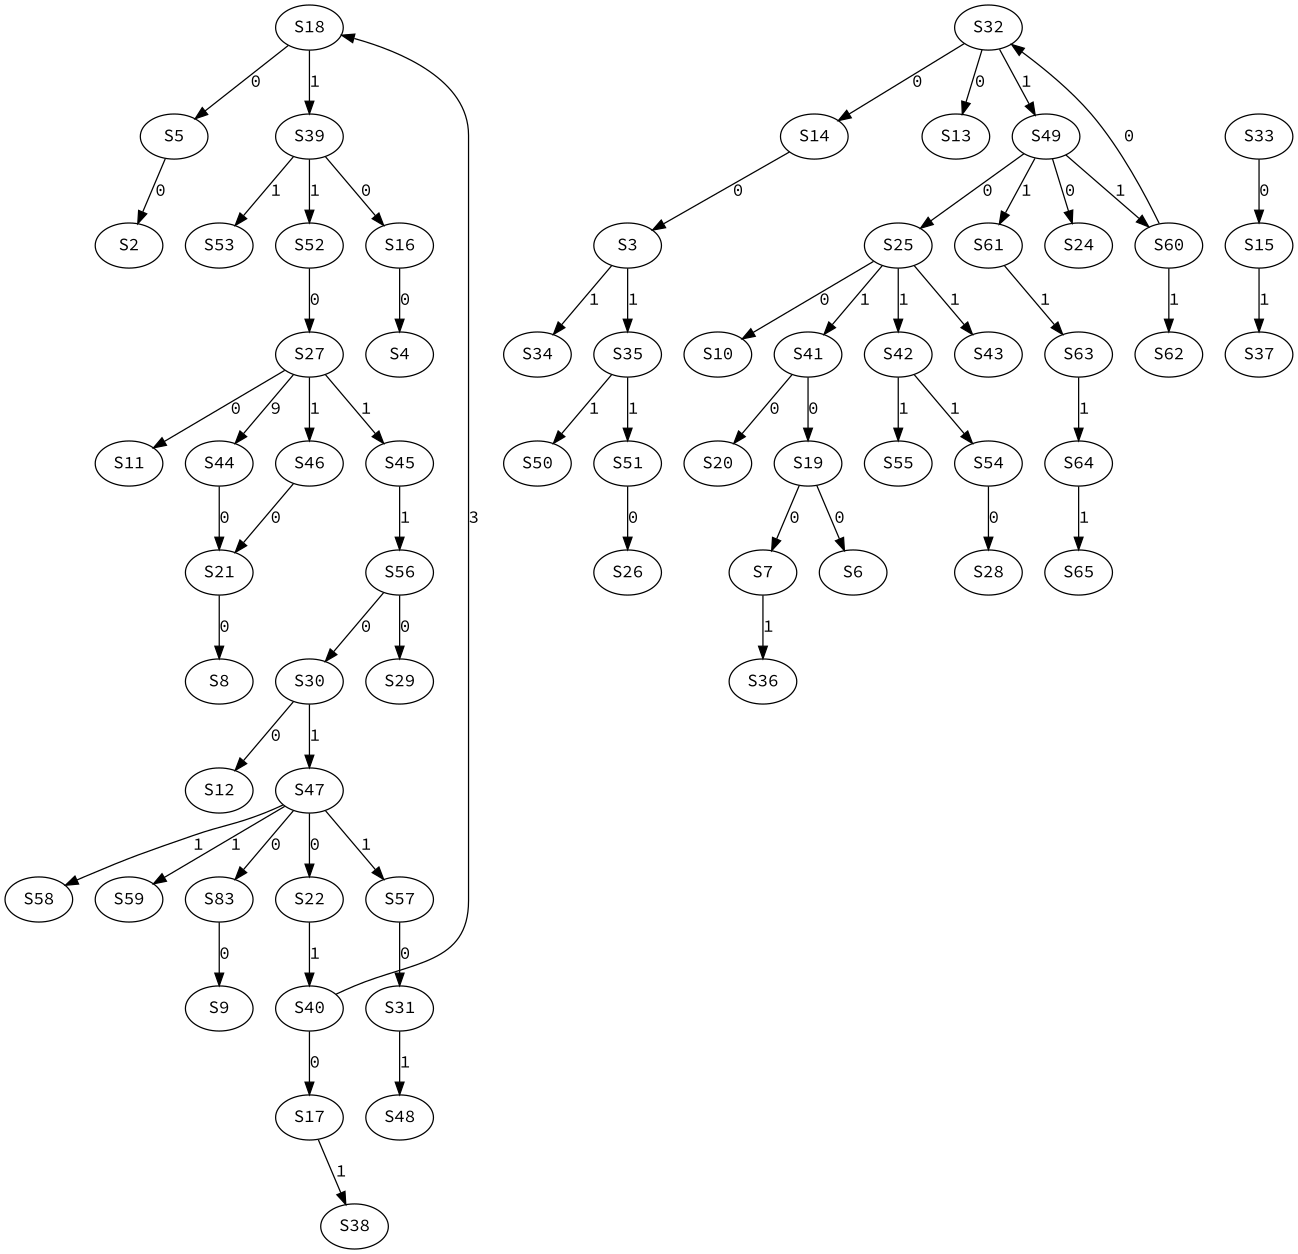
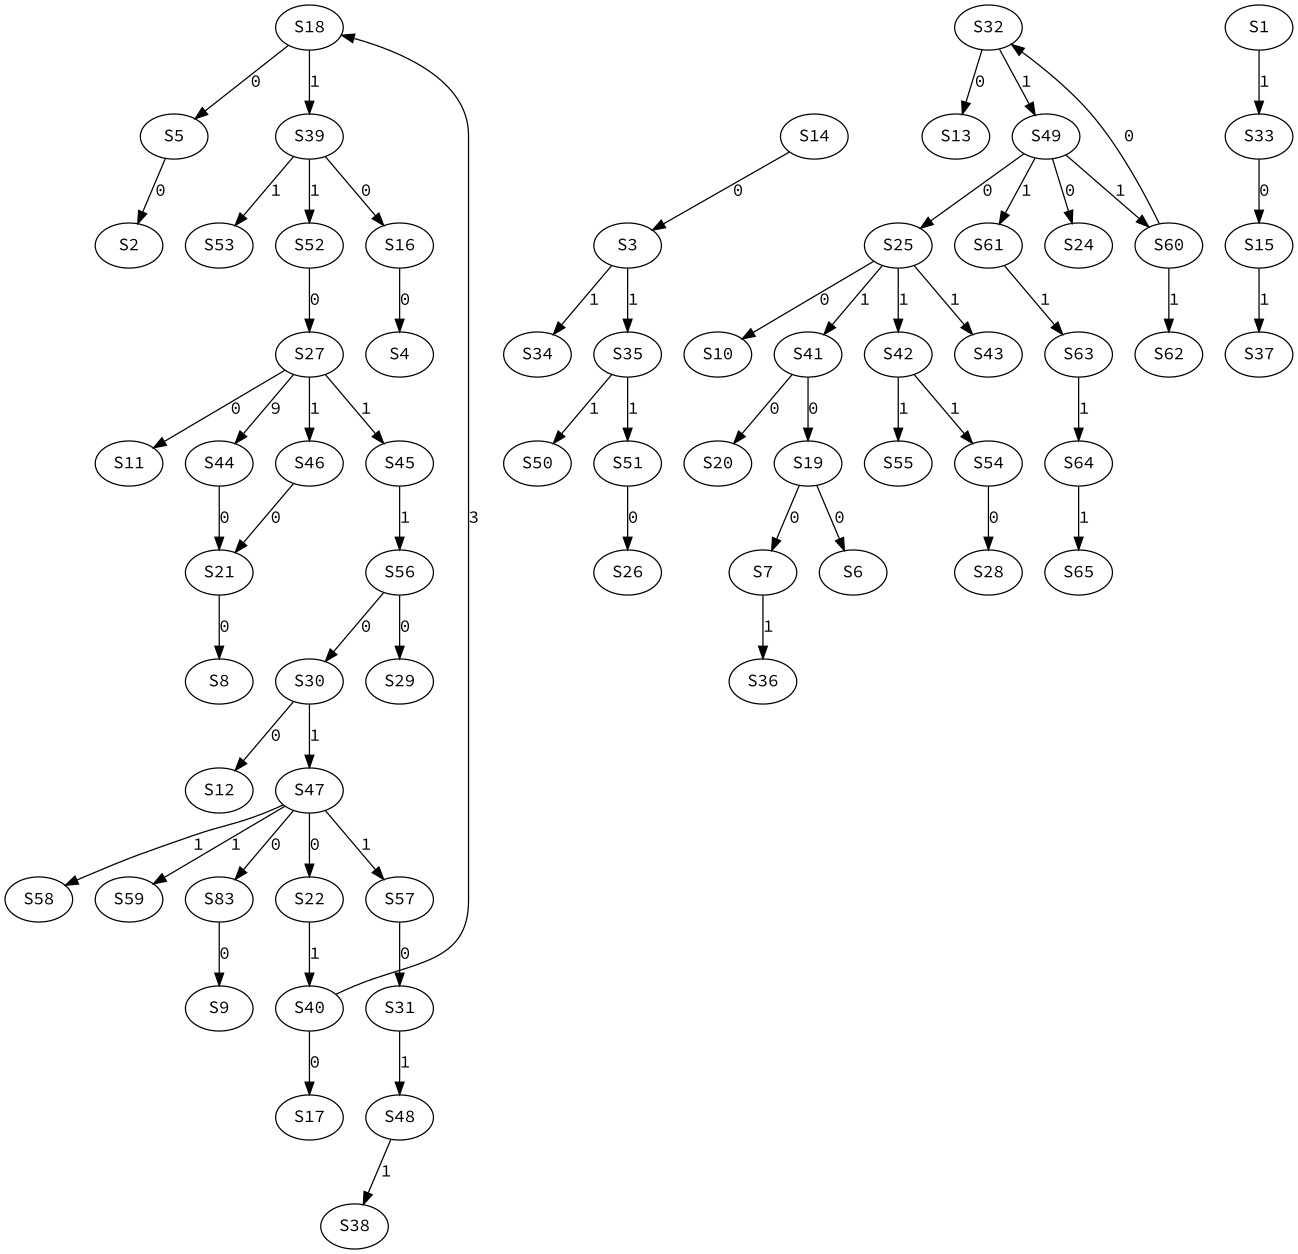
none -> (1259, 28)
(907, 79) -> none
(330, 1166) -> (380, 1166)
